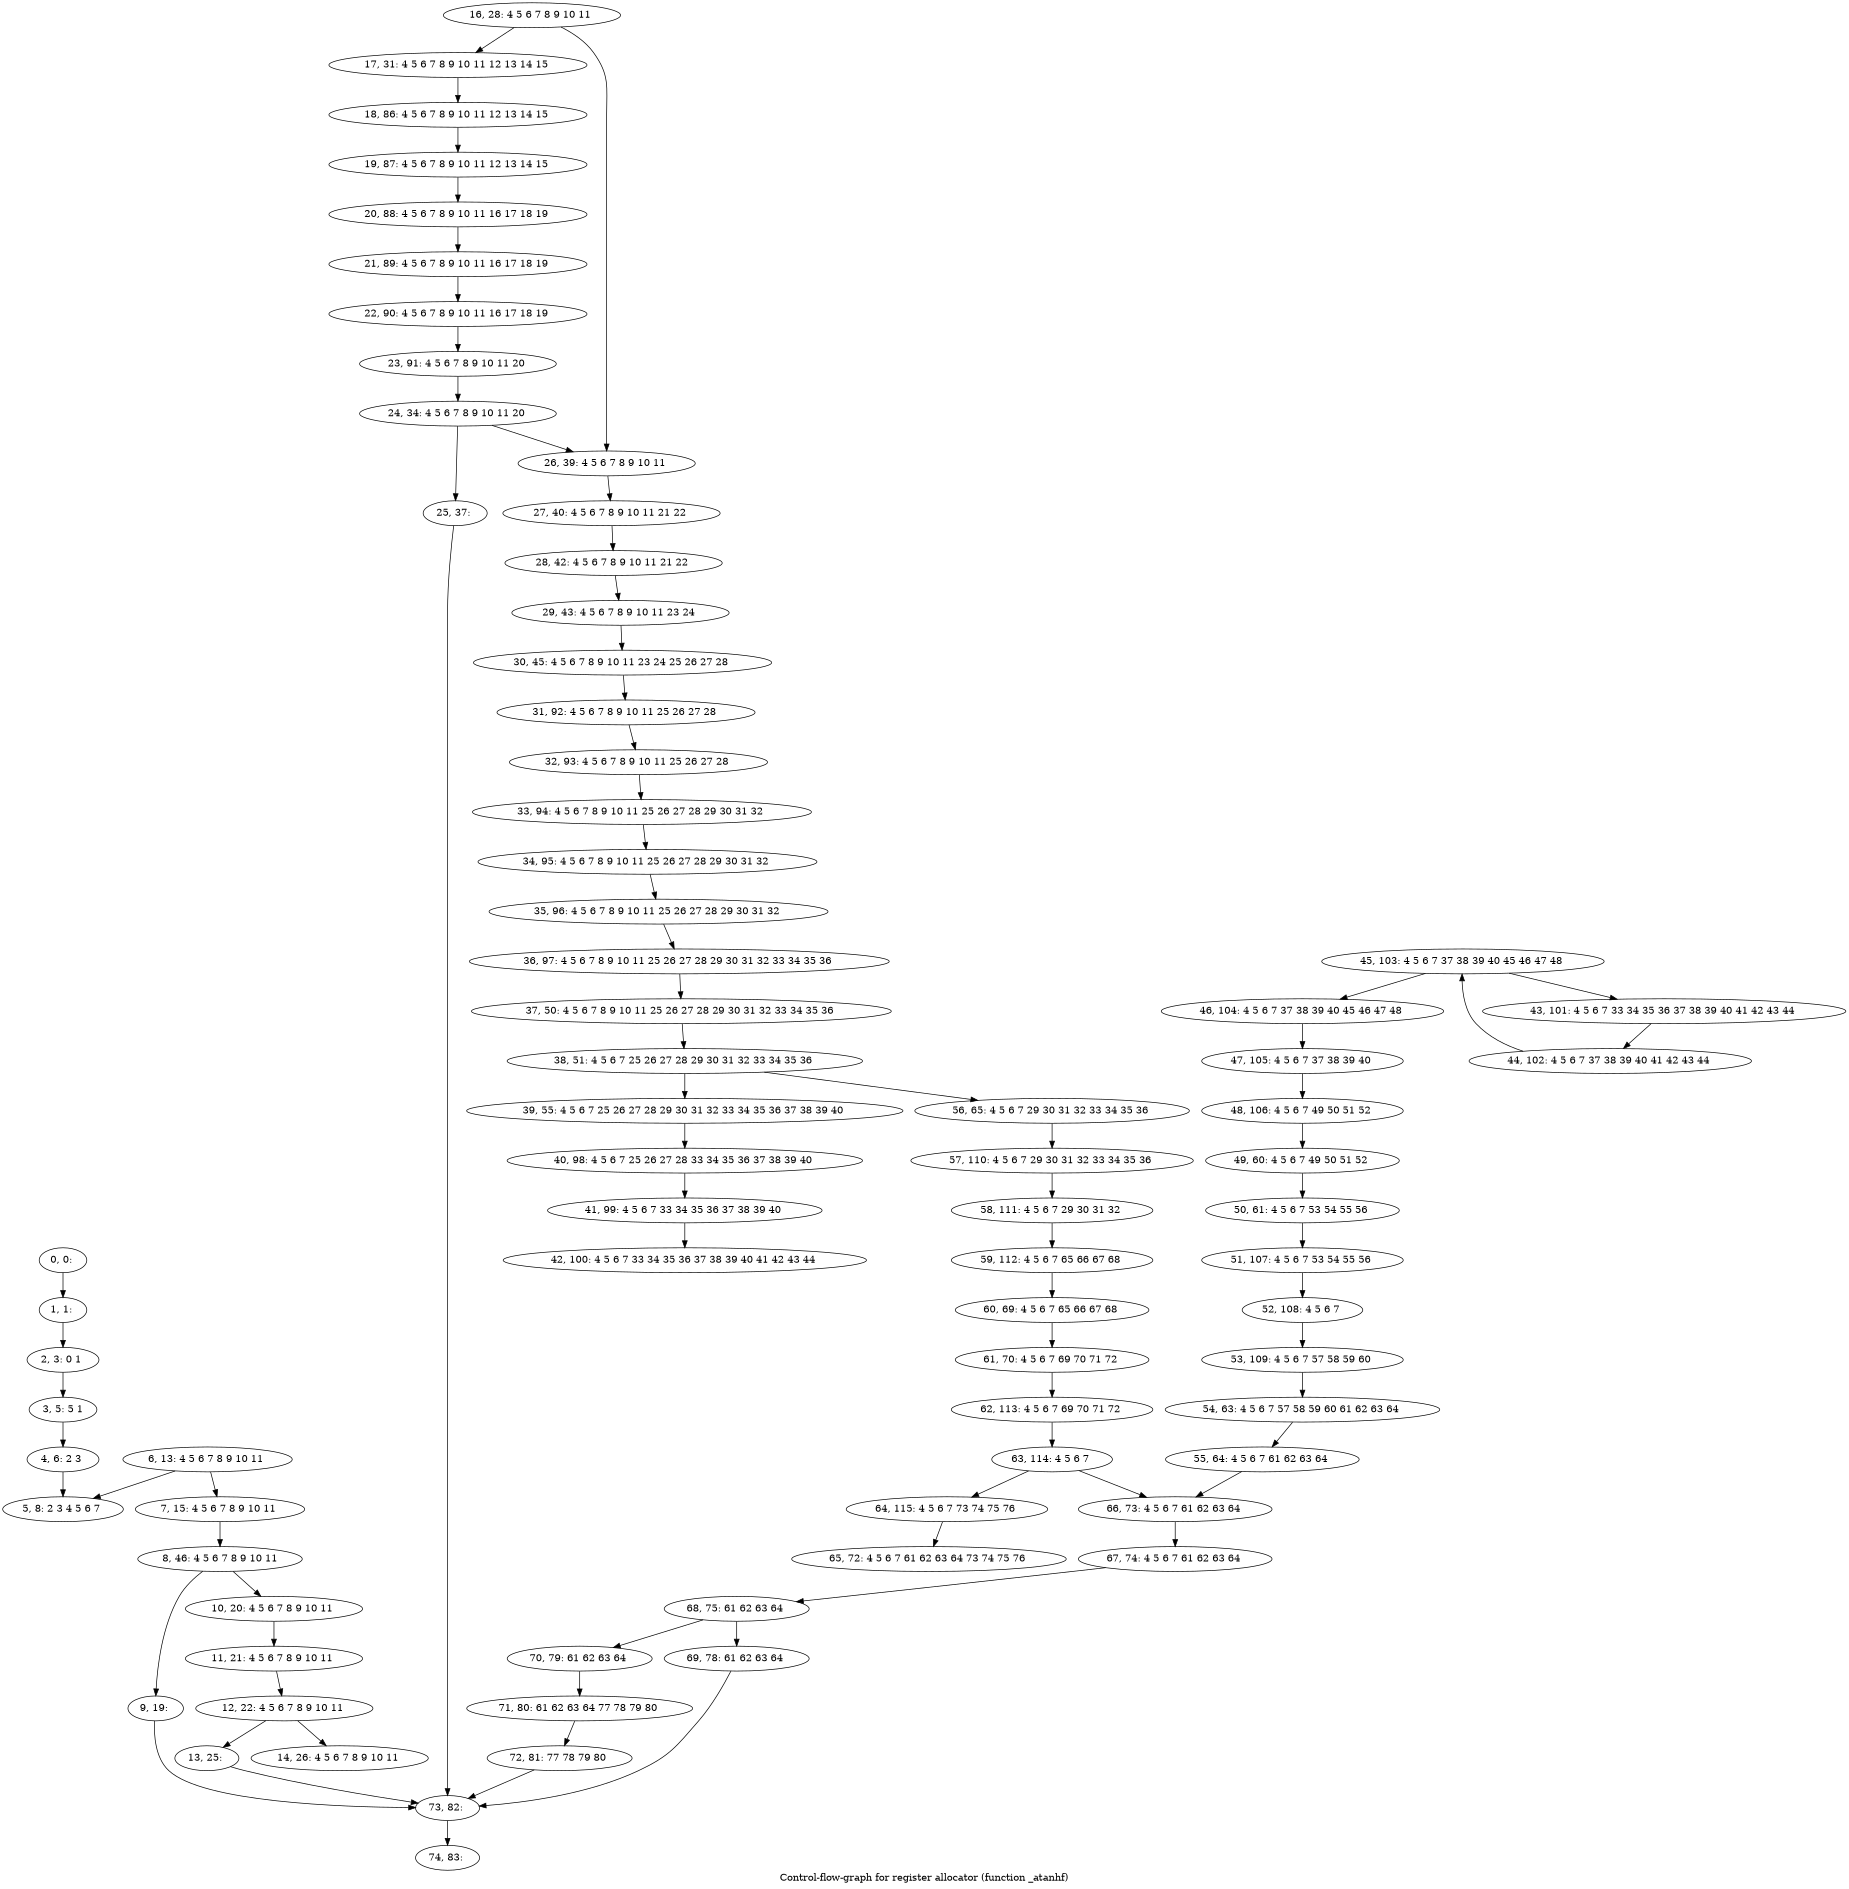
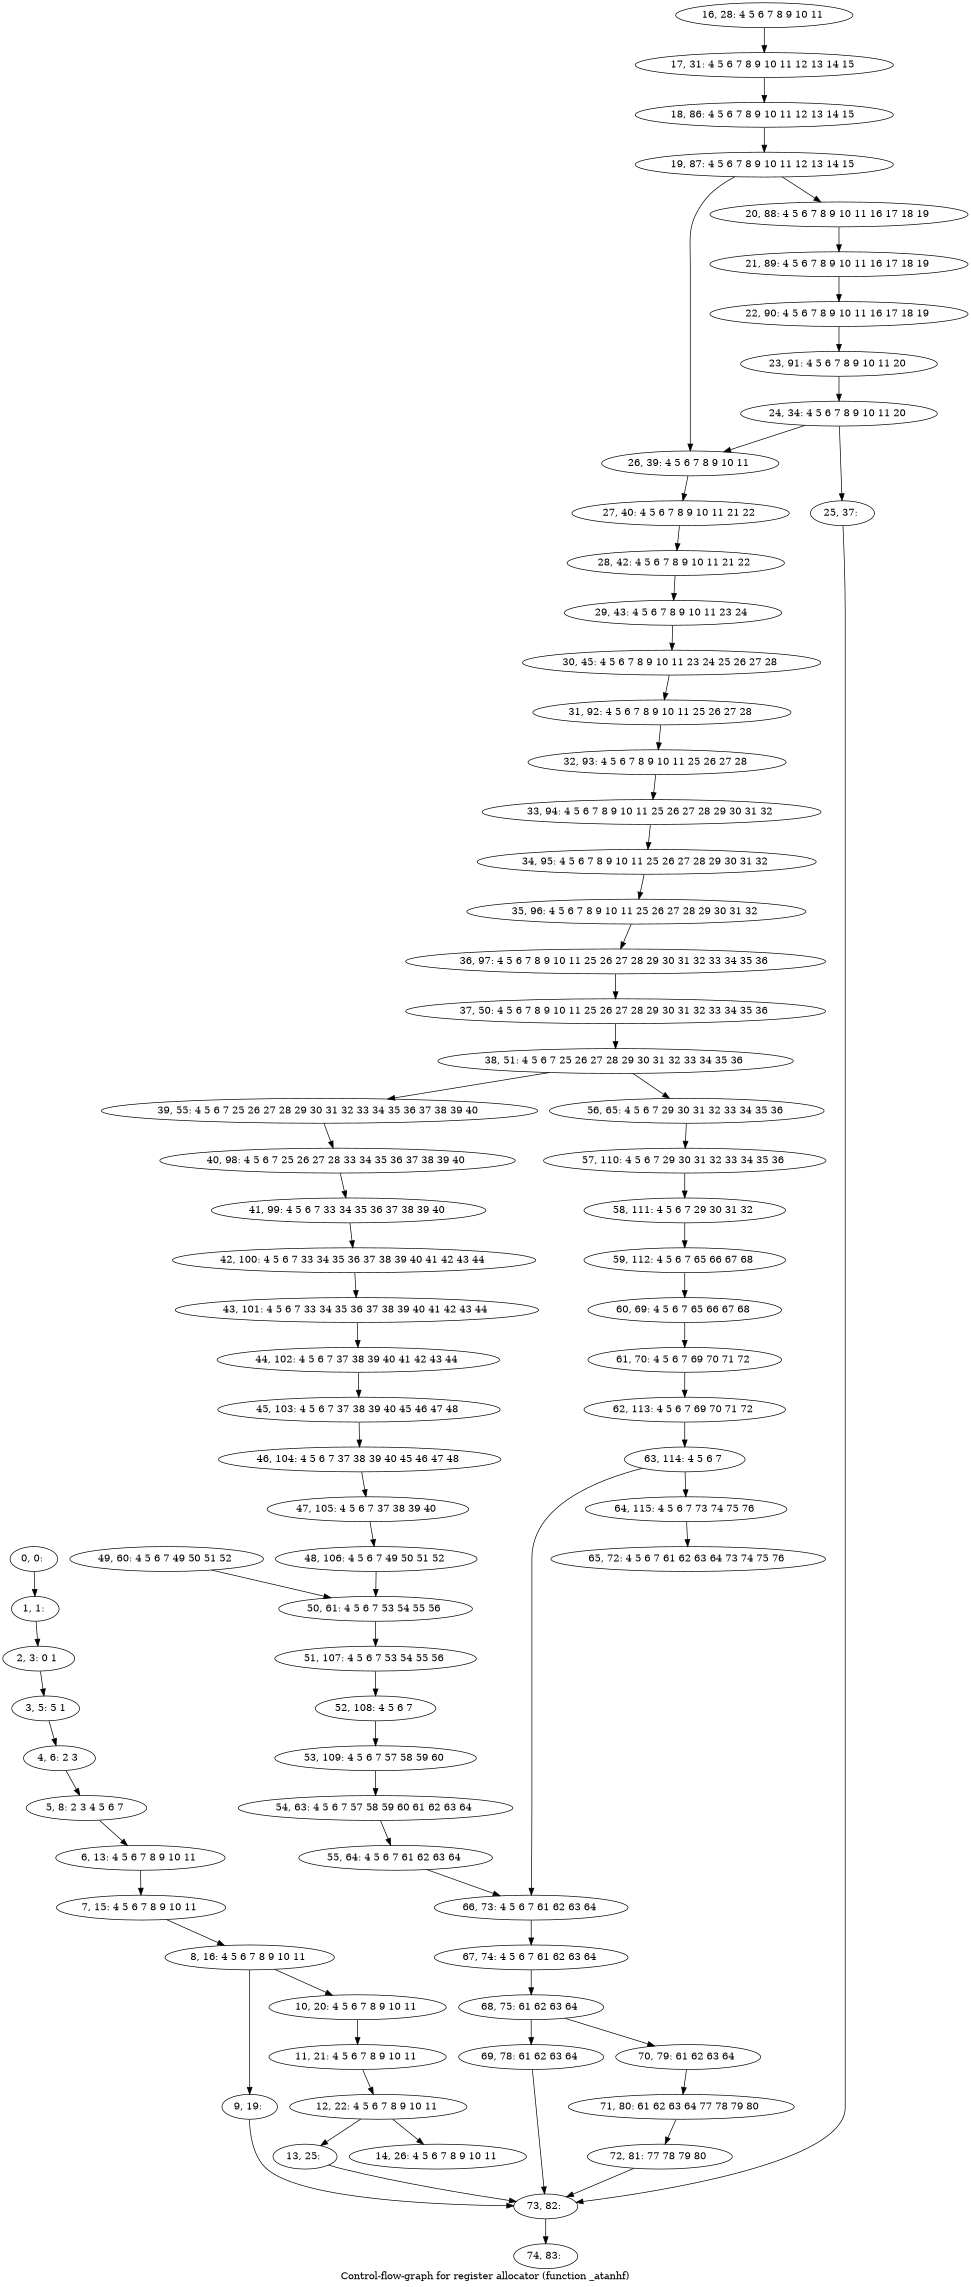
(607, 226) -> (690, 301)
(1560, 985) -> (355, 1282)
(1302, 1132) -> (376, 1581)
(138, 1484) -> (111, 1831)
(220, 1559) -> (250, 1957)
